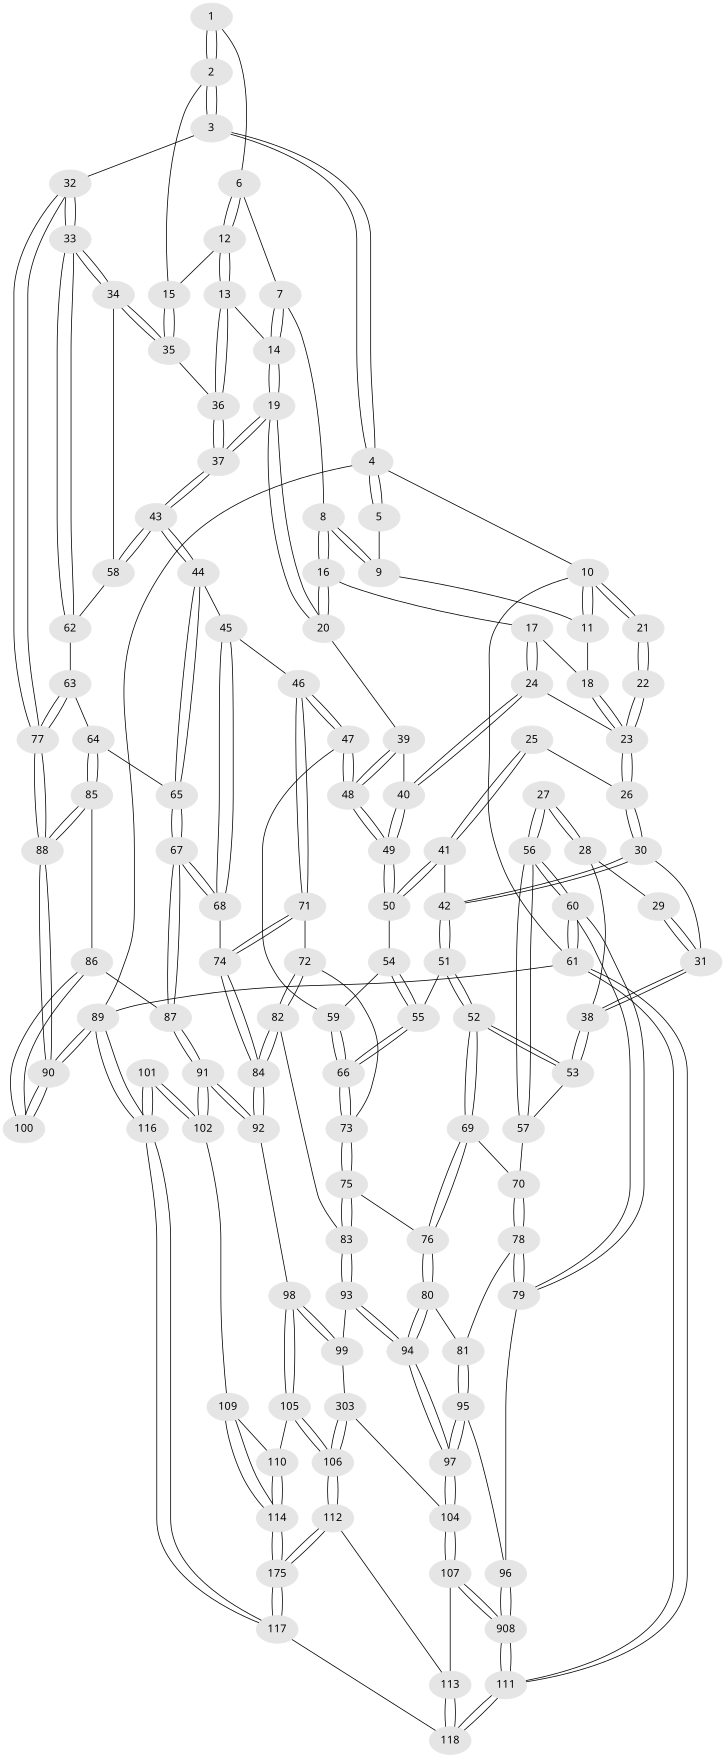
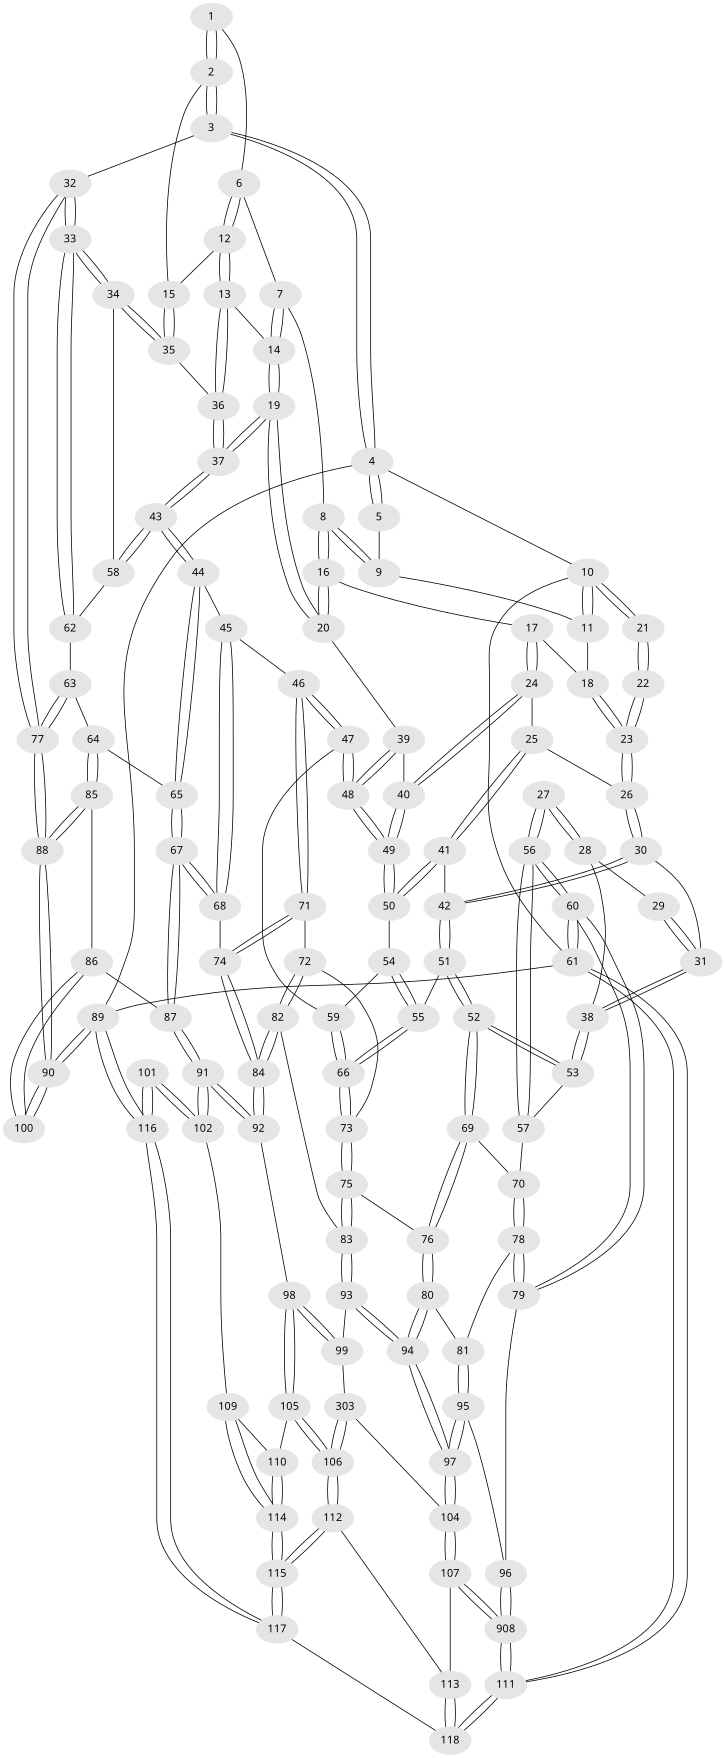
(580, 712) -> (532, 712)
(277, 1574) -> (277, 1574)
